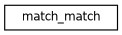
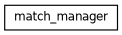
(61, 18) -> (61, 18)
